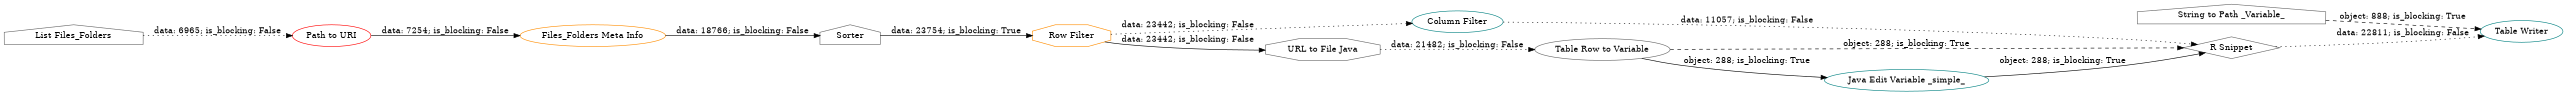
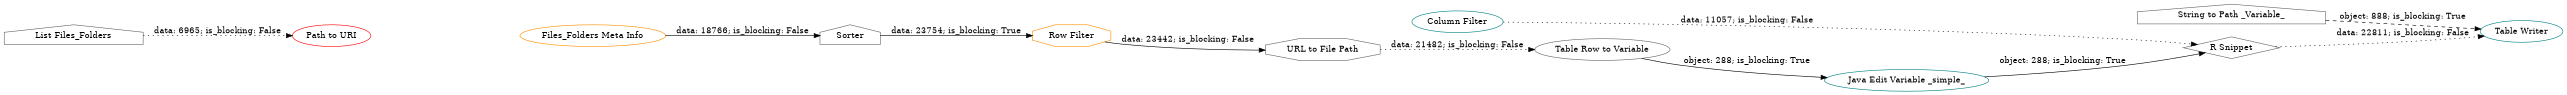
(1259, 29) -> none
(442, 36) -> none
(1924, 49) -> none
(1323, 50) -> (1323, 50)
